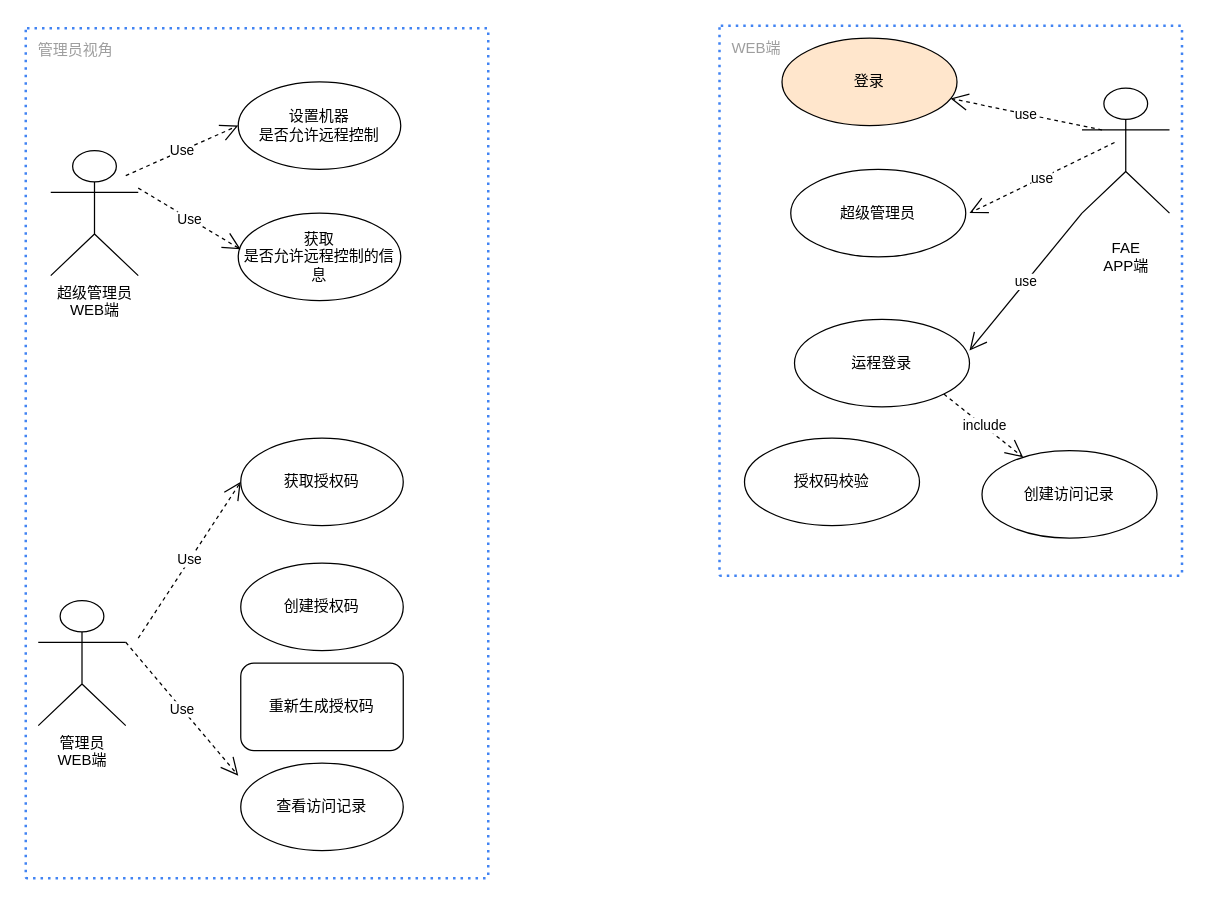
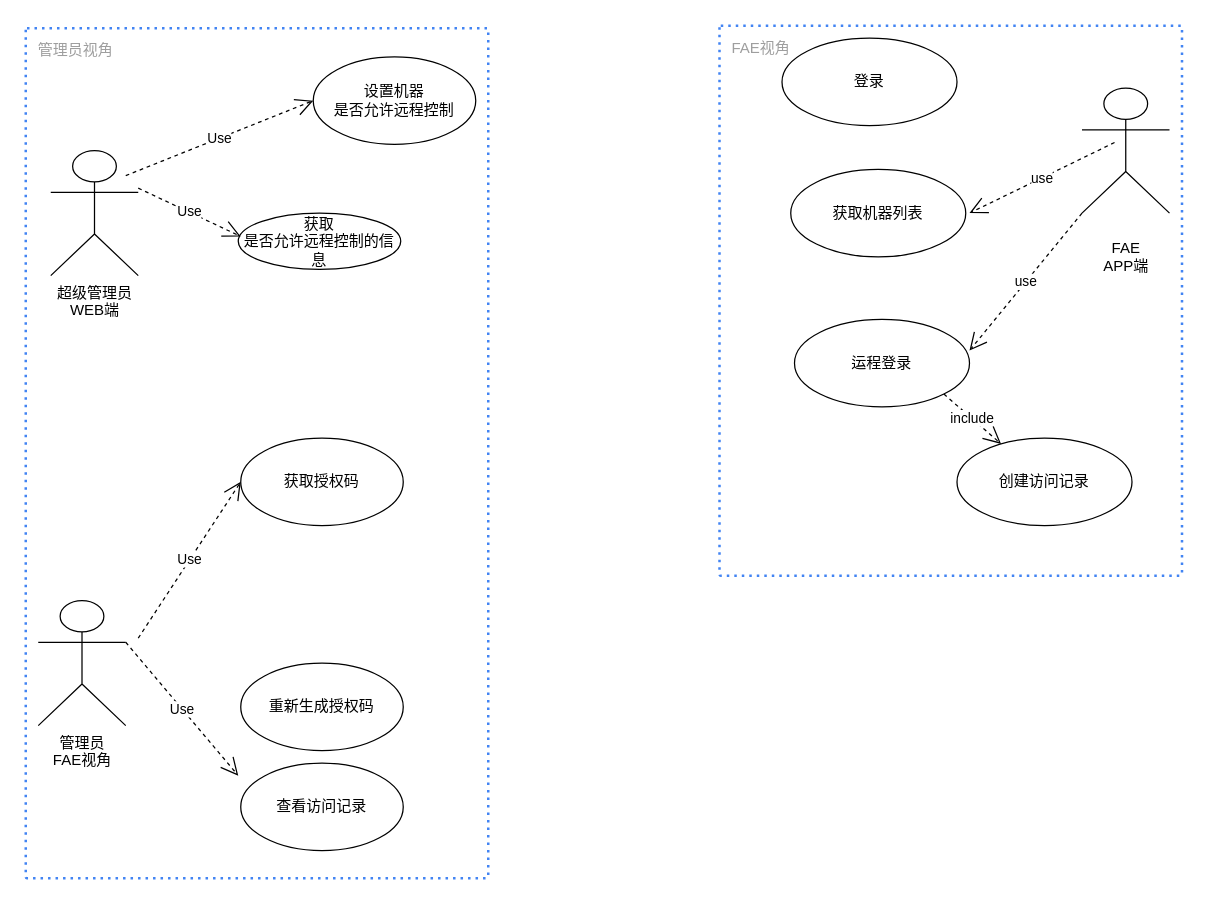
(752, 48) -> (759, 48)
(869, 82) -> (869, 82)
(1019, 113) -> none
(319, 126) -> (394, 101)
(878, 213) -> (878, 213)
(1058, 243) -> (1058, 243)
(319, 257) -> (319, 241)
(832, 482) -> none
(1069, 494) -> (1044, 482)
(322, 607) -> none
(322, 707) -> (322, 707)
(83, 752) -> (83, 752)
